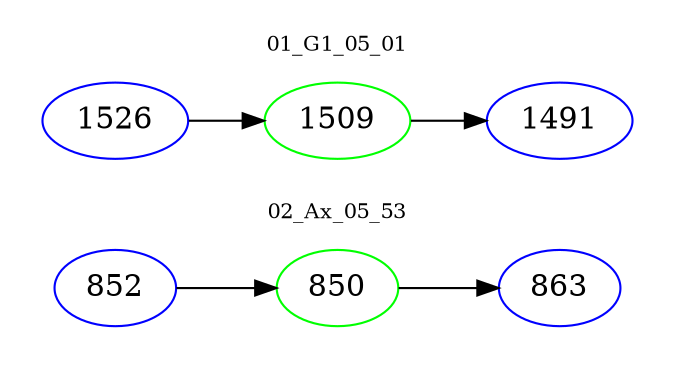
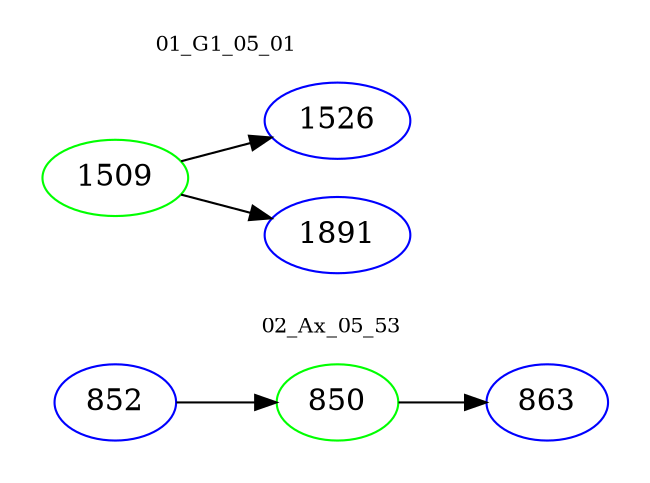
(216, 121) -> (216, 152)
(560, 121) -> (337, 235)
